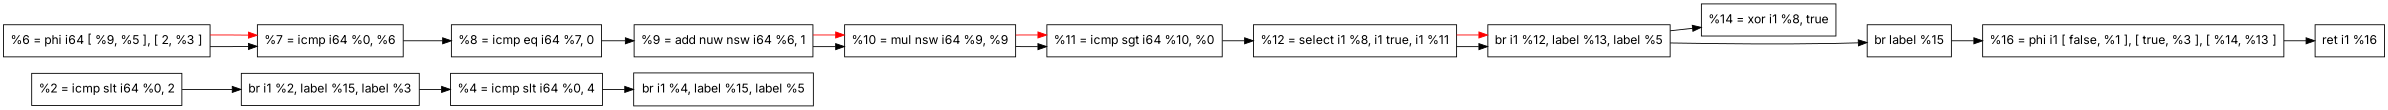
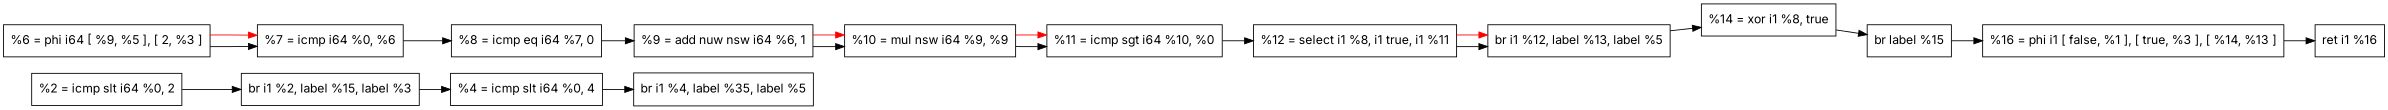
(1764, 44) -> (1847, 32)
(724, 89) -> (724, 89)
